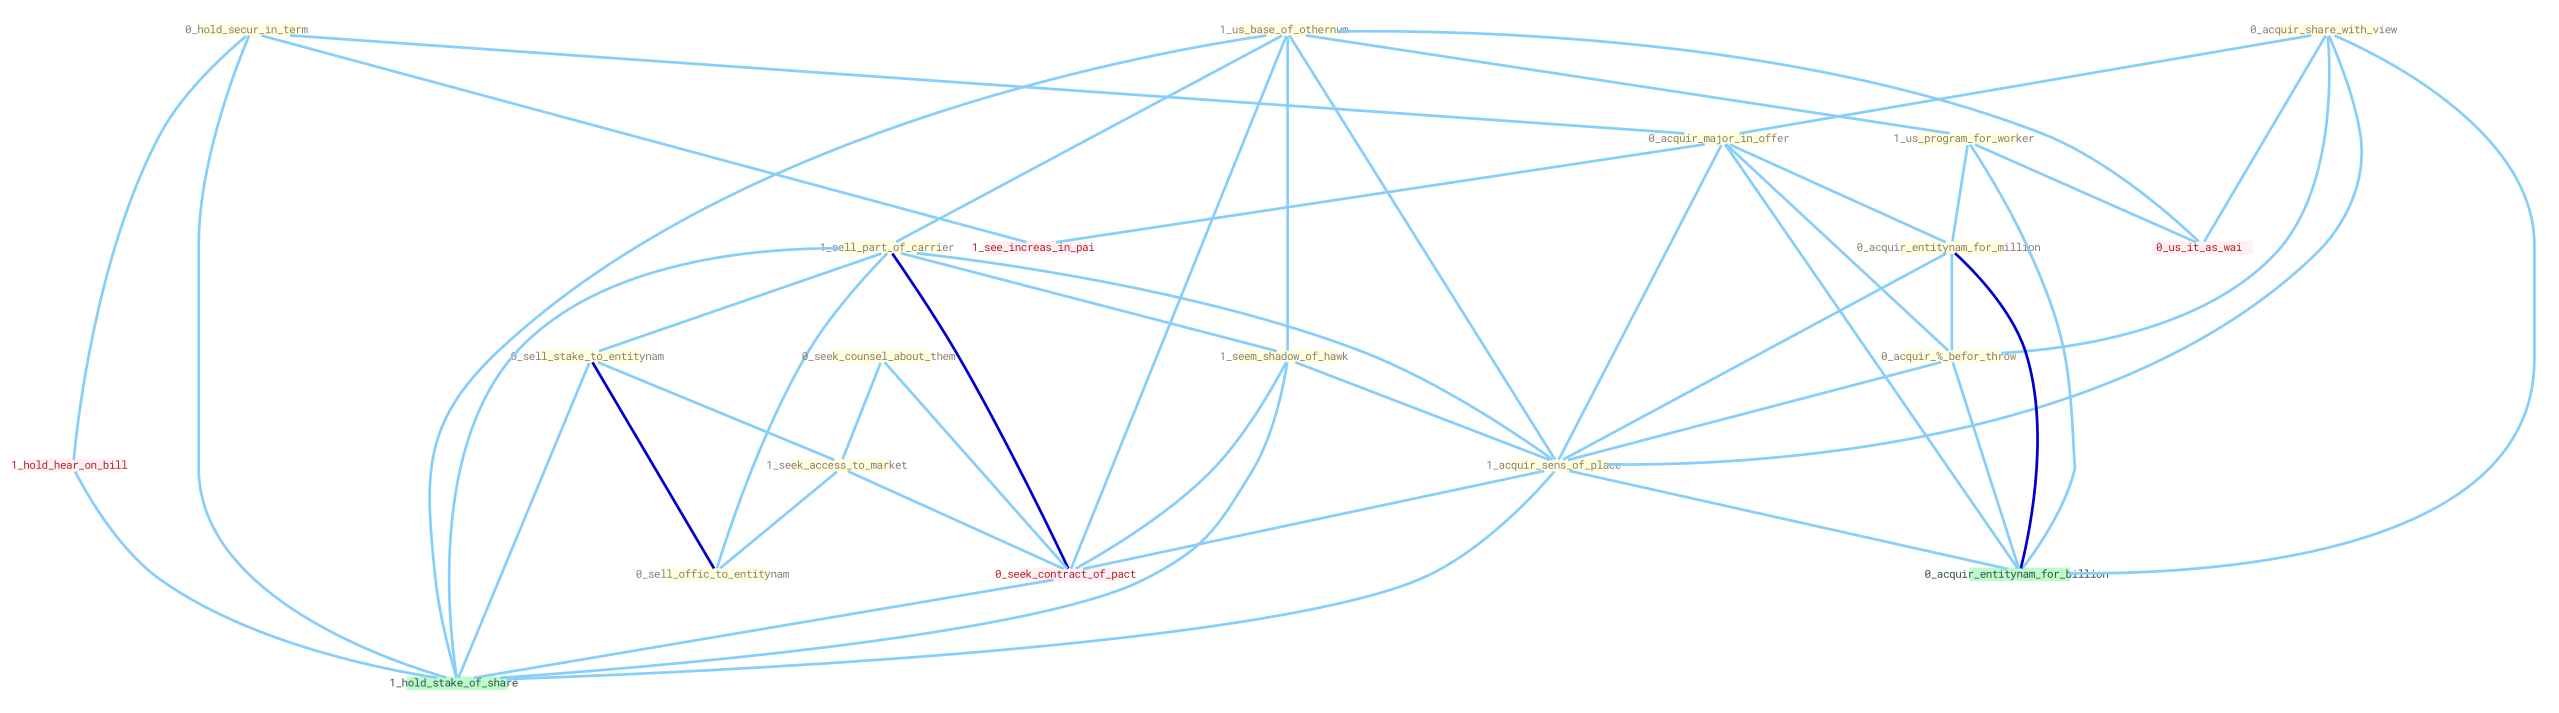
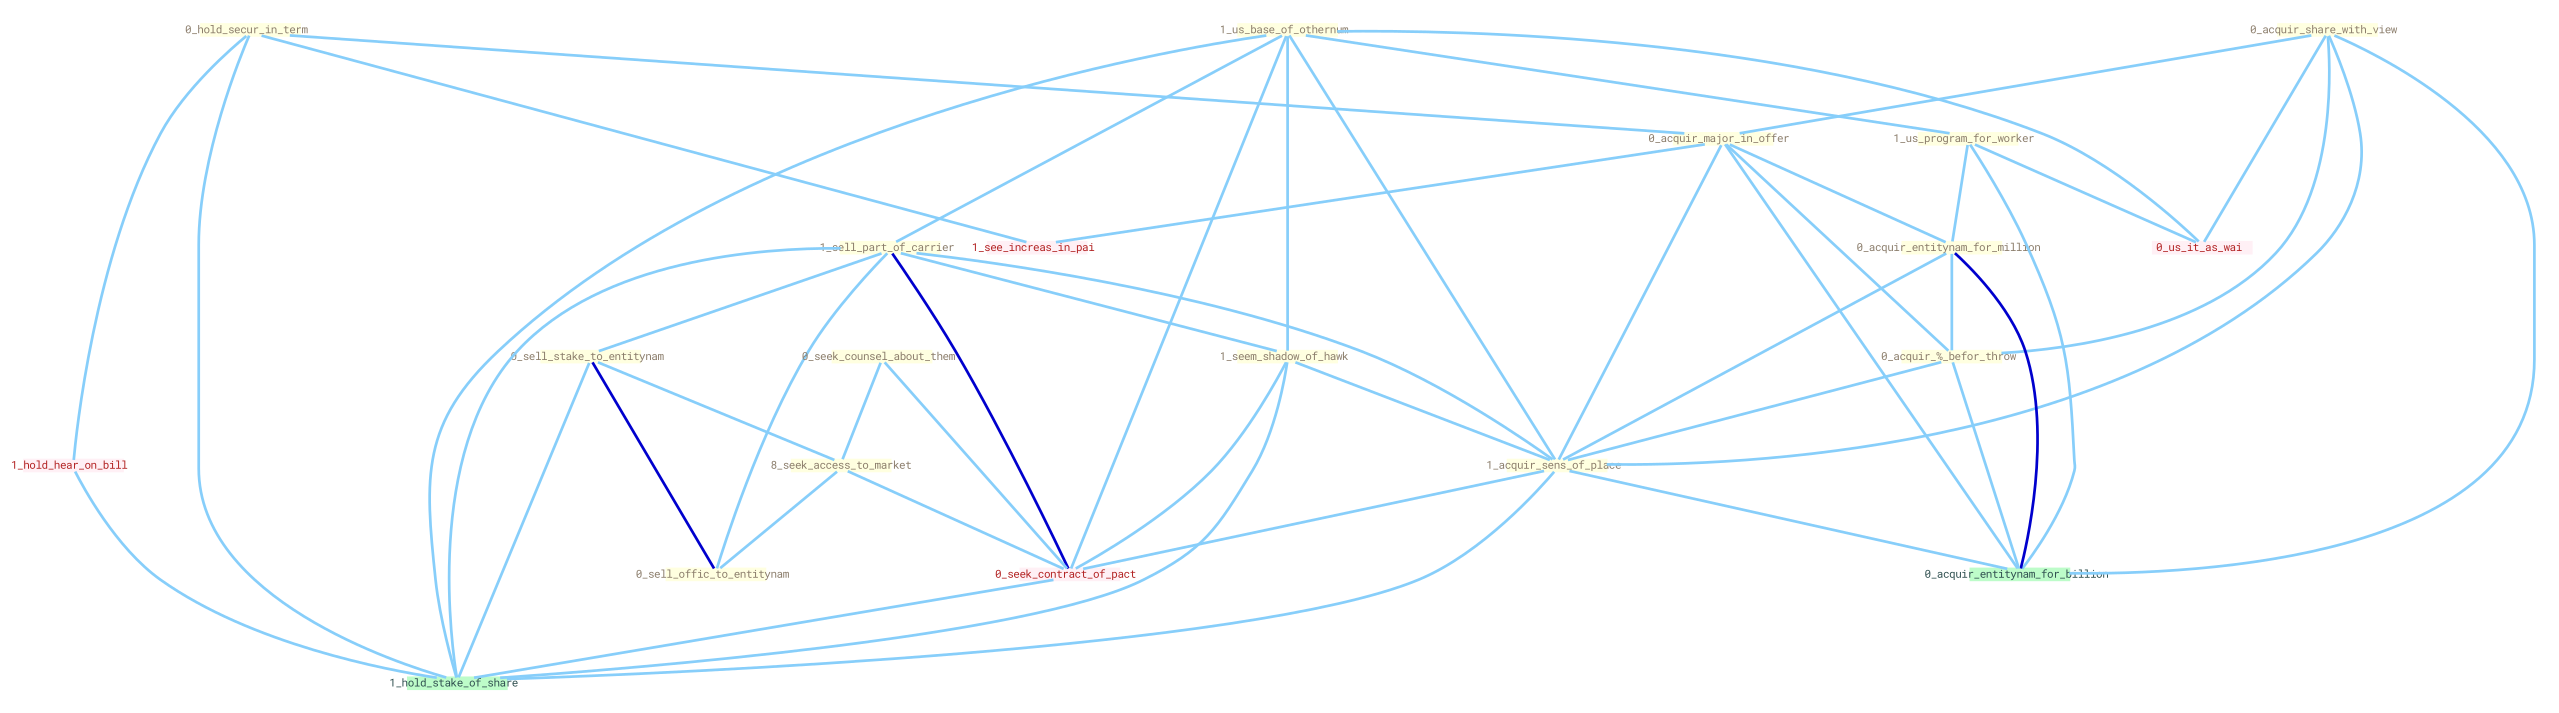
(841, 466) -> (841, 466)
